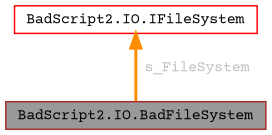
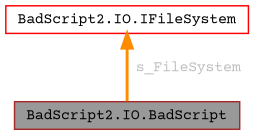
(136, 115) -> (127, 115)
